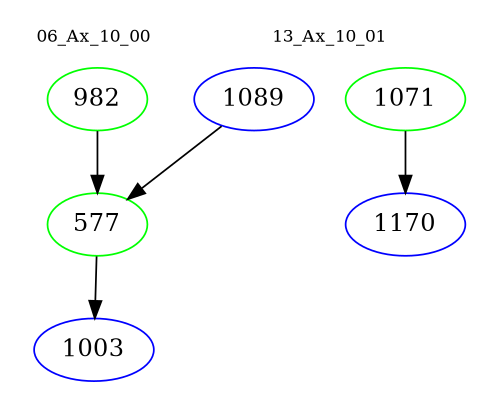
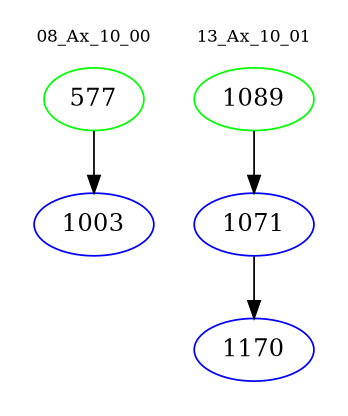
(94, 37) -> (94, 37)
(97, 99) -> none
(254, 99) -> (254, 99)
(405, 99) -> (254, 224)
(192, 149) -> (254, 153)
